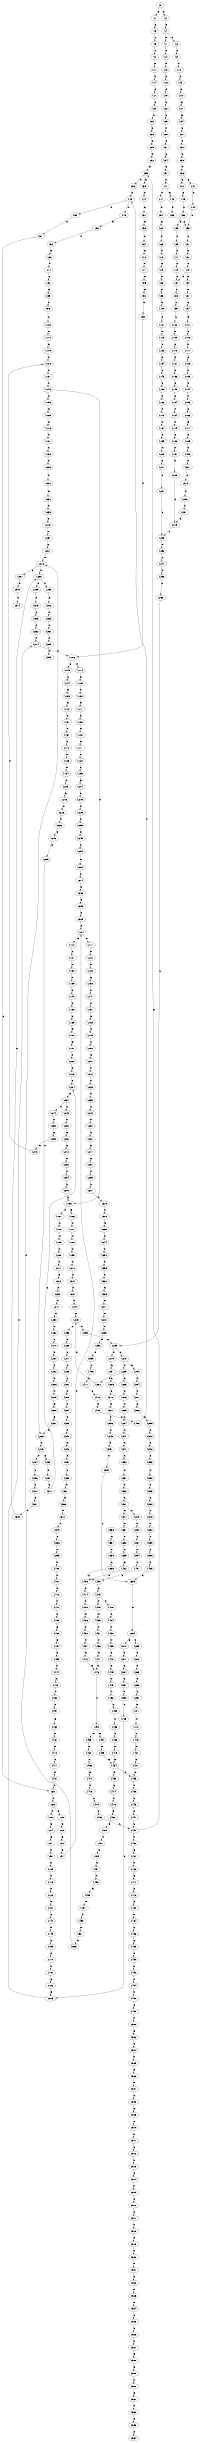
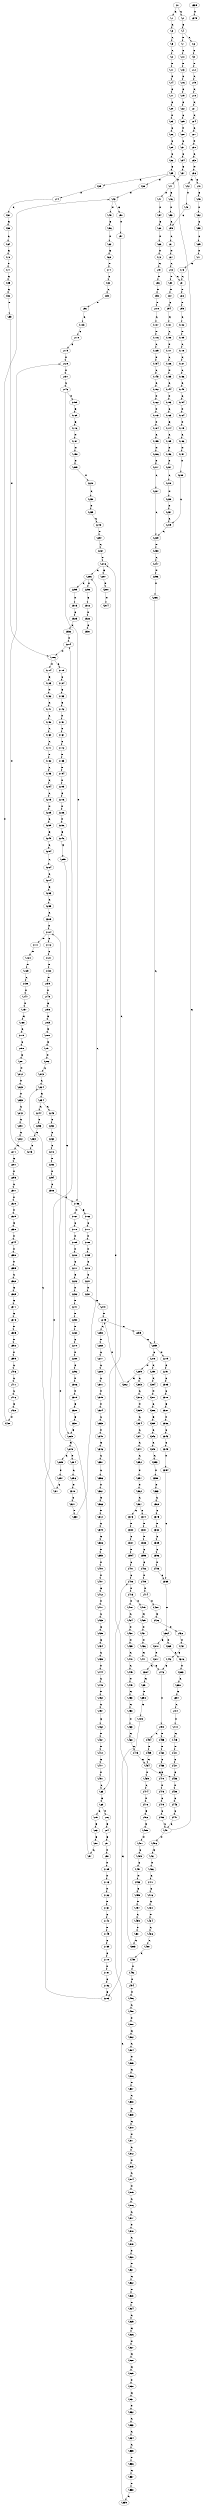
(49, 637) -> none
none -> (131, 2451)
